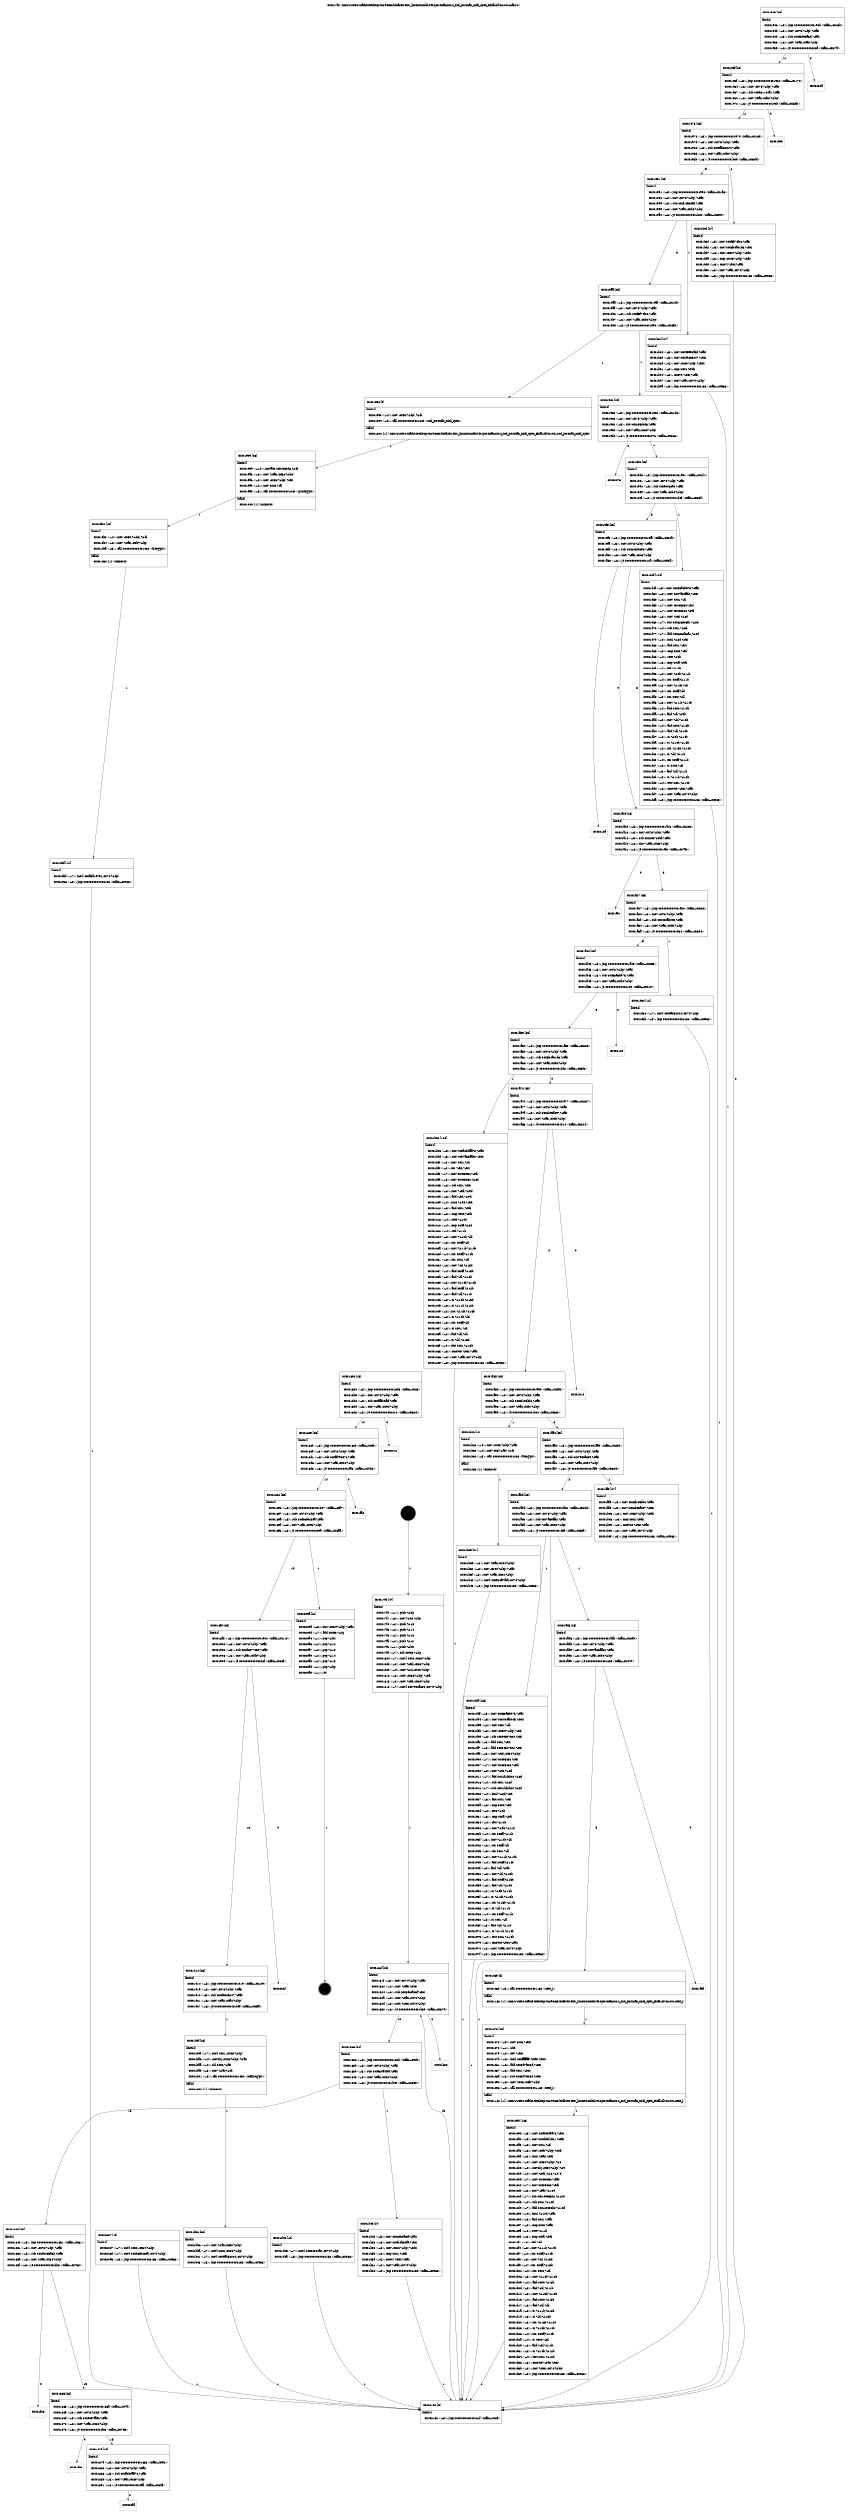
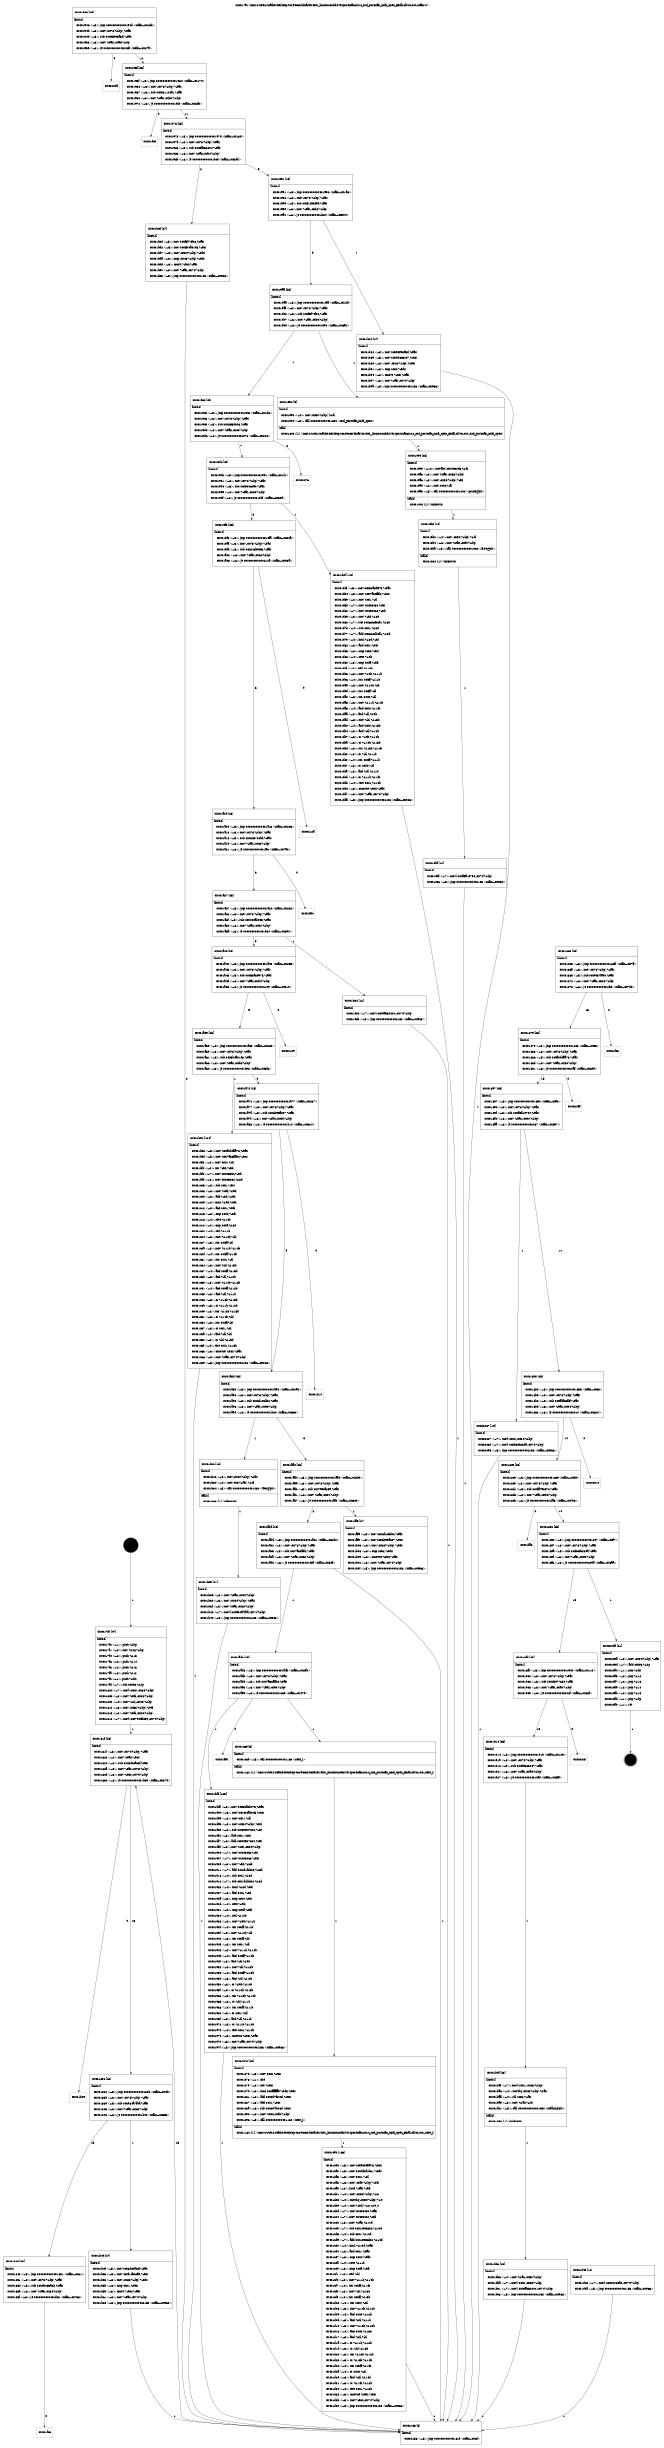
none -> (521, 1107)
(537, 1615) -> (210, 1738)
(596, 1828) -> (313, 1729)
(67, 2329) -> none
